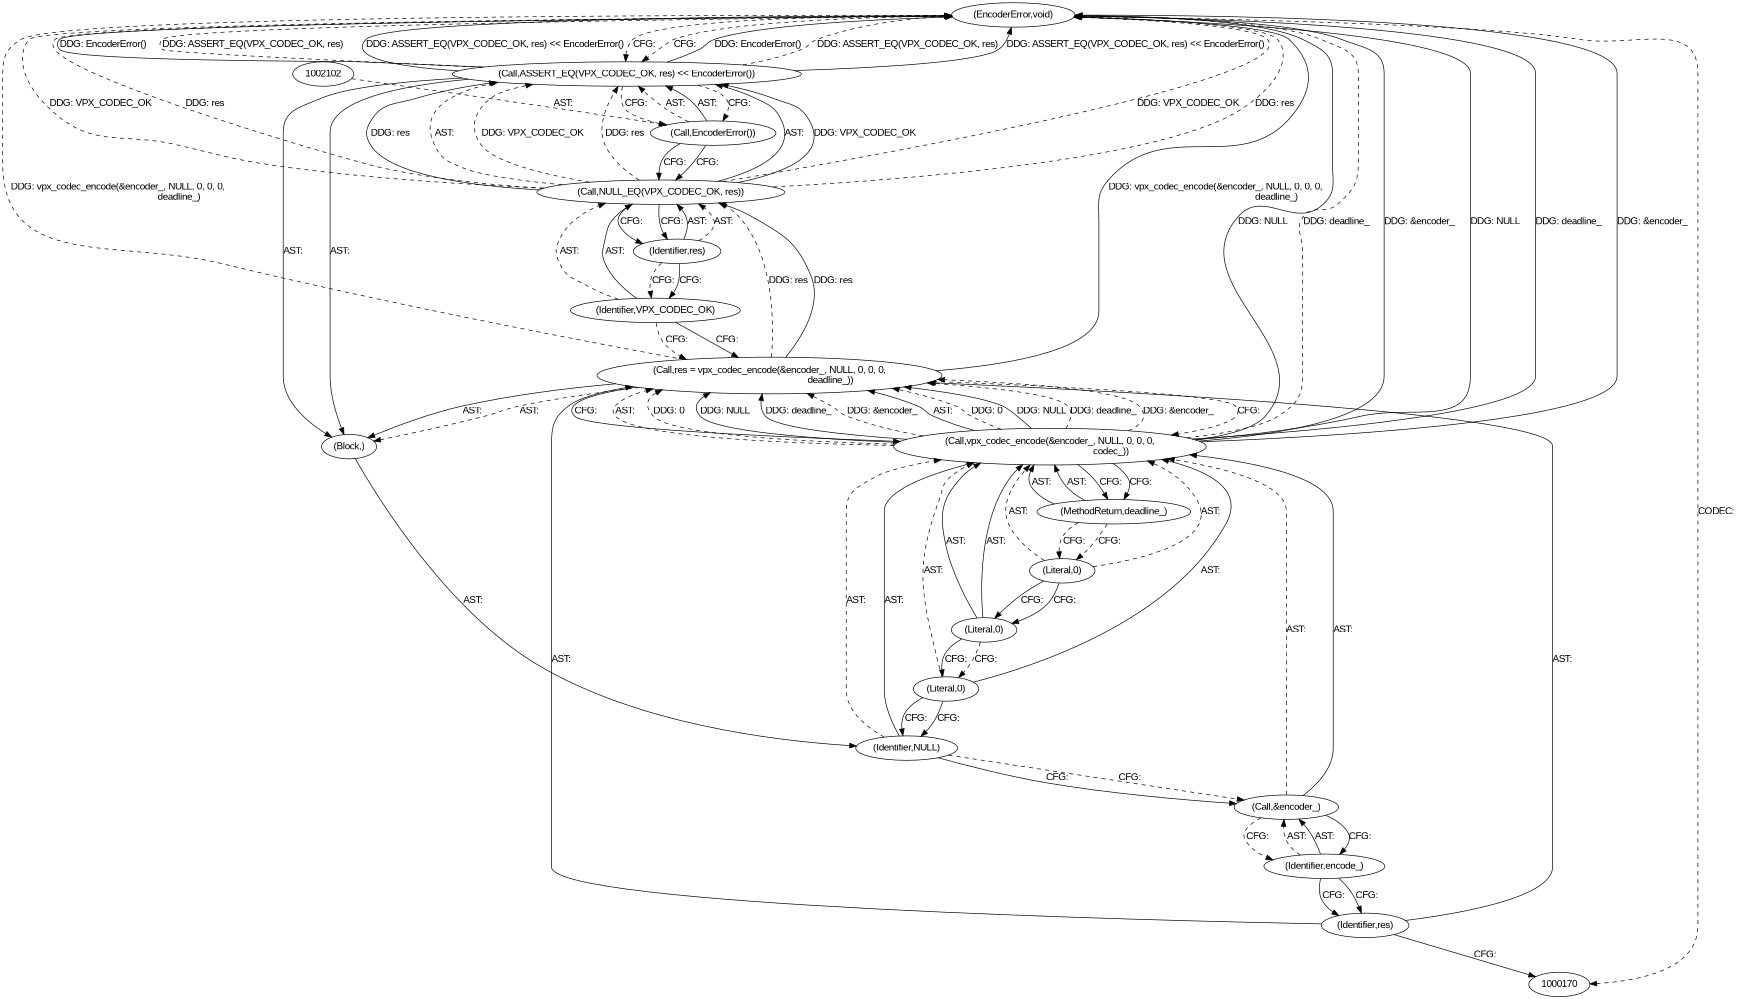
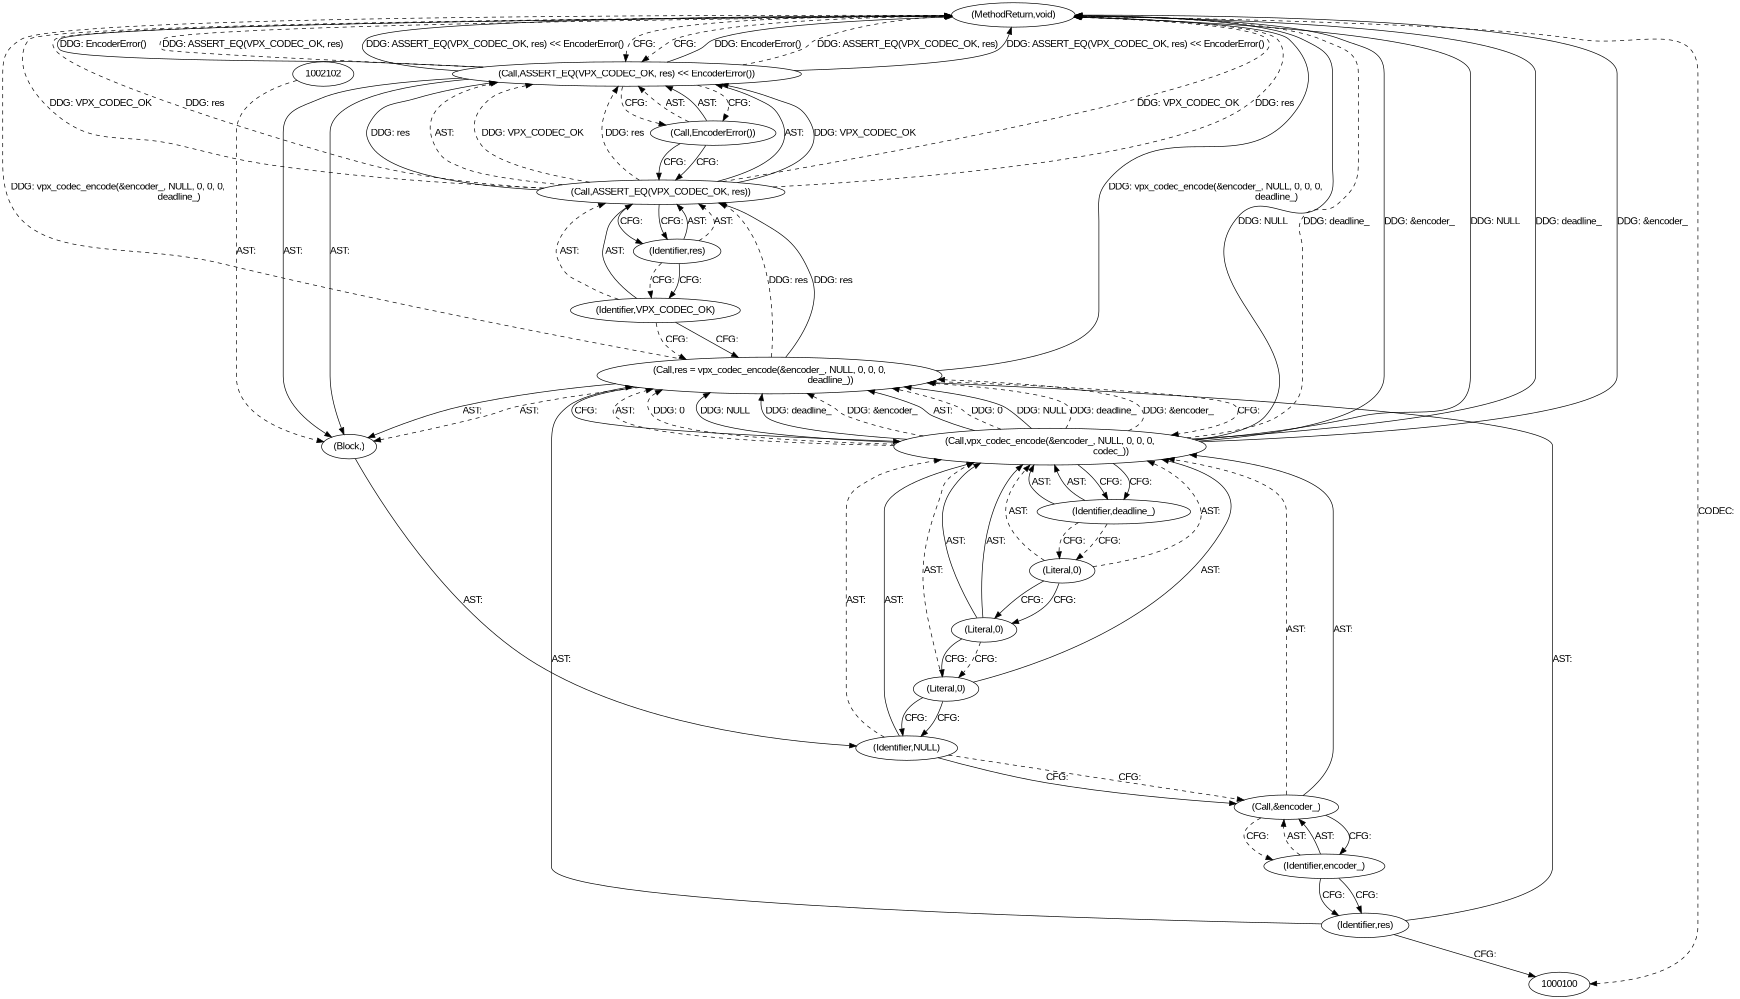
(1013, 15) -> (1013, 15)
(506, 101) -> (236, 256)
(661, 192) -> (661, 192)
(1114, 512) -> (1114, 512)
(1324, 866) -> (1324, 866)
(1559, 984) -> (1559, 984)
